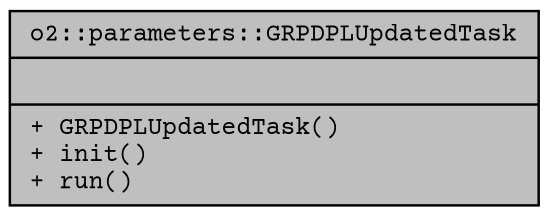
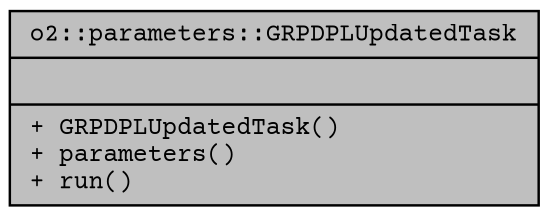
(90, 154) -> (134, 154)
